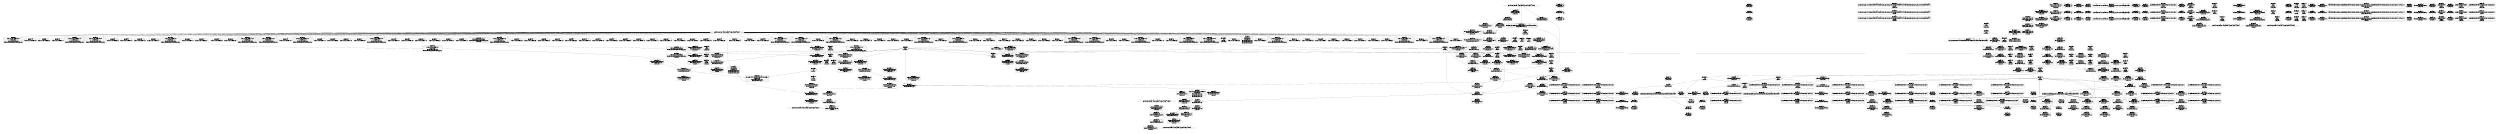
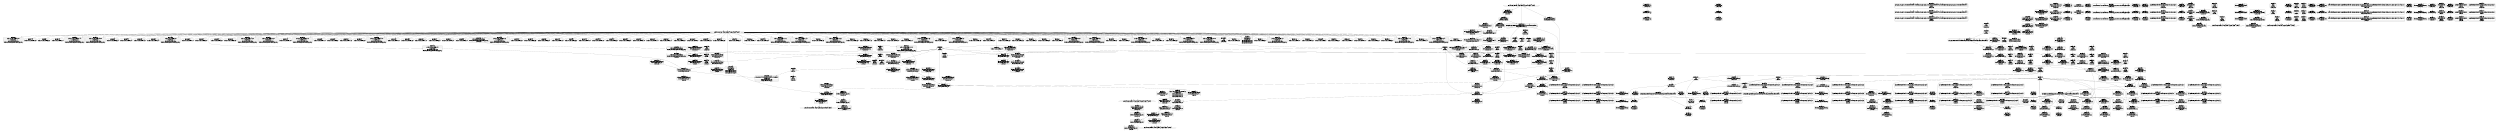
(2079, 6) -> none
